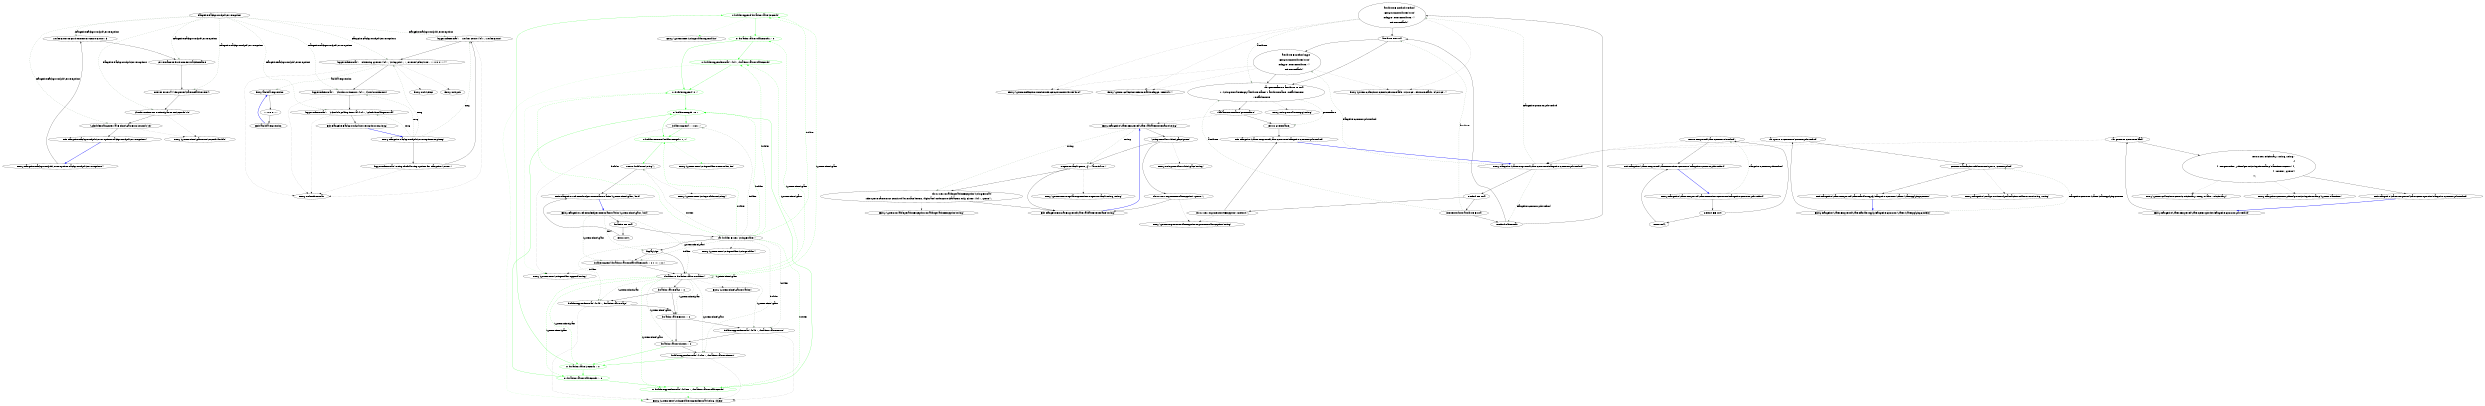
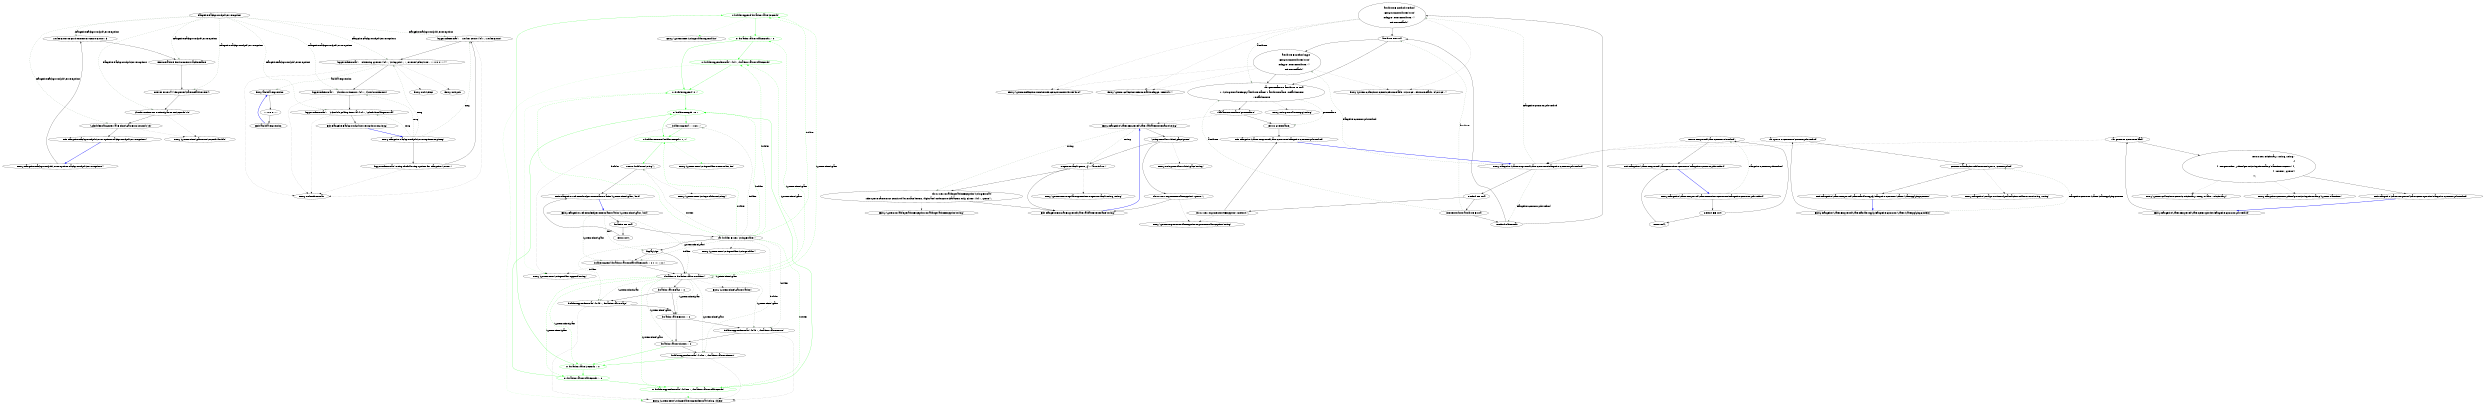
(182, 62) -> (182, 62)
